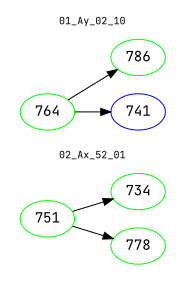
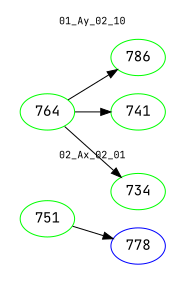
(138, 112) -> (138, 112)
(93, 156) -> (93, 156)
(88, 207) -> (94, 153)
(138, 246) -> (138, 246)
